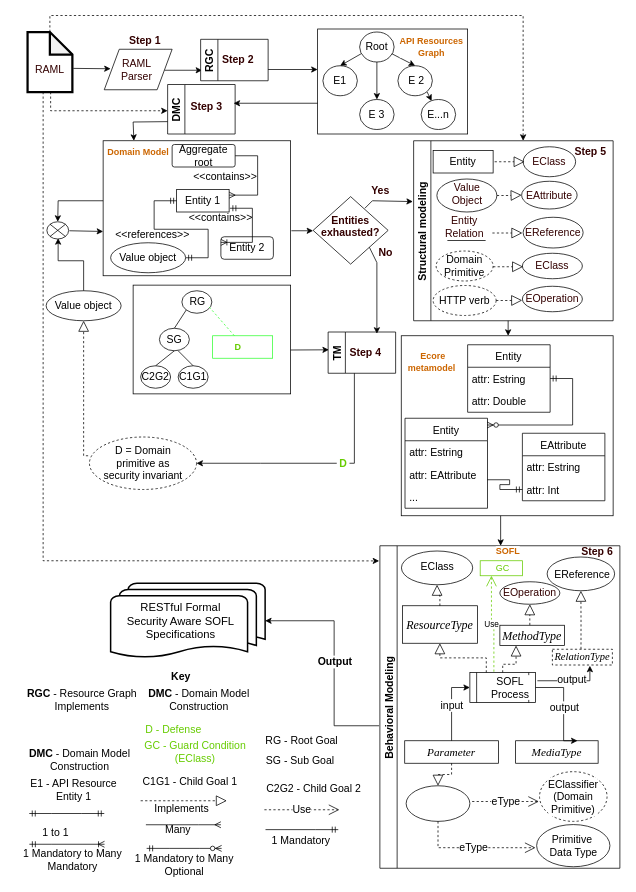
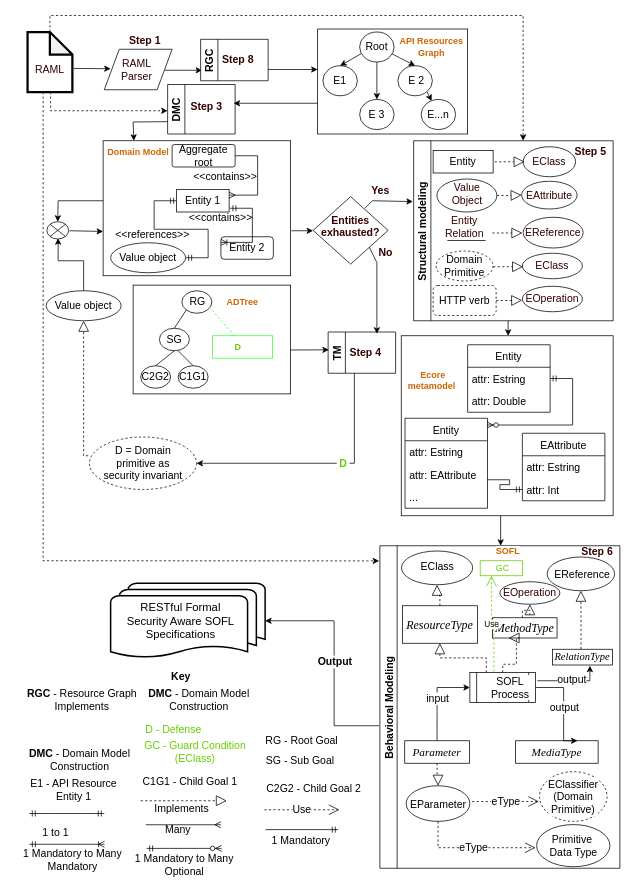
(238, 60) -> (238, 60)
(465, 300) -> (465, 300)
none -> (243, 302)
(433, 362) -> (433, 381)
(532, 635) -> (525, 628)
(582, 657) -> (582, 657)
(452, 752) -> (437, 752)
none -> (438, 804)
